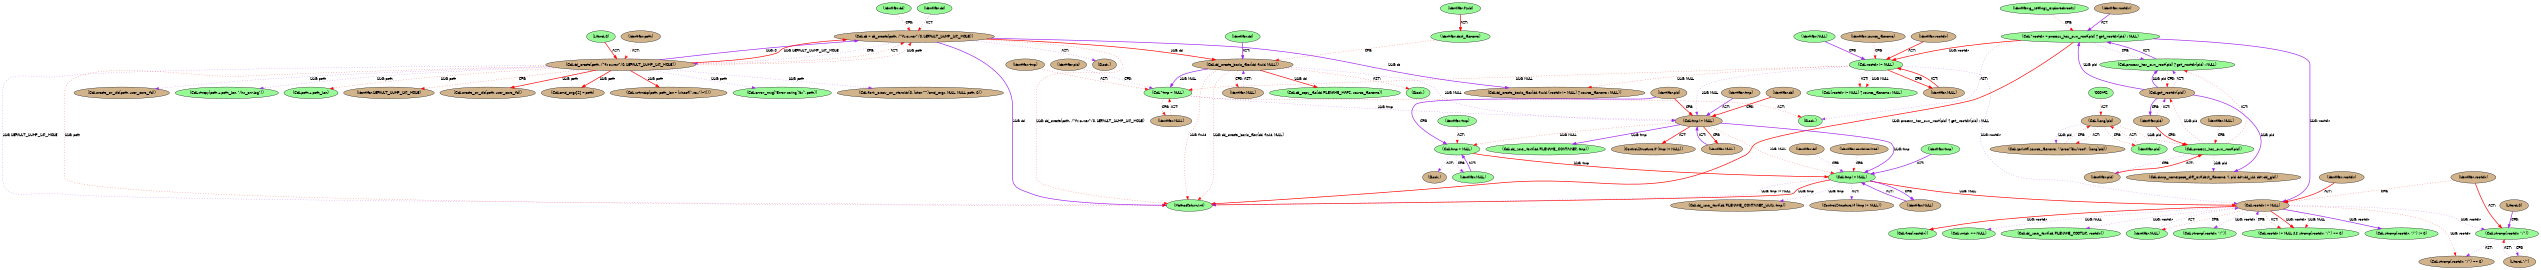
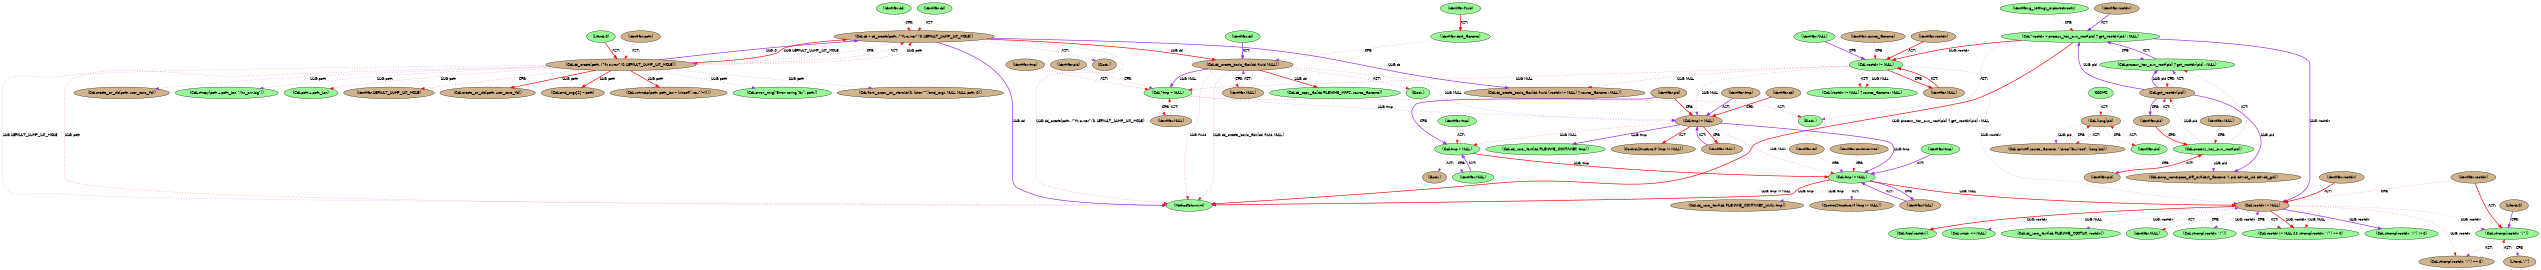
(1357, 50) -> (1357, 50)
(2148, 138) -> none
